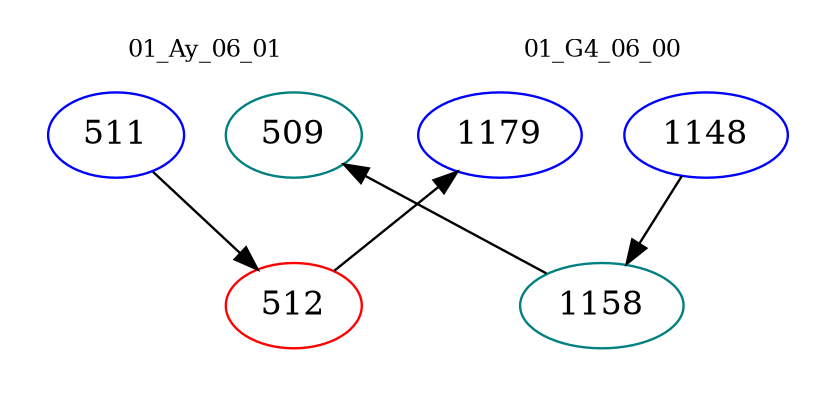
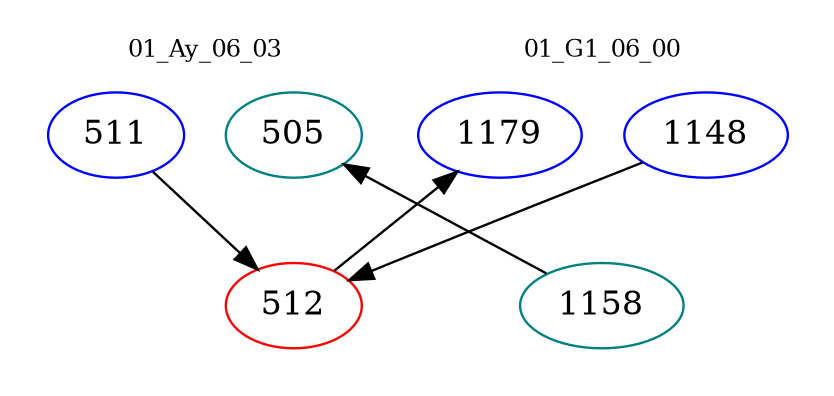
(205, 51) -> (205, 51)
(603, 51) -> (603, 51)
(294, 135) -> (294, 135)
(661, 210) -> (507, 216)
